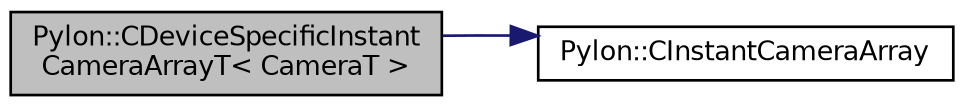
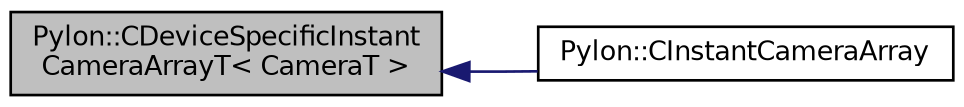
(476, 35) -> (504, 72)
